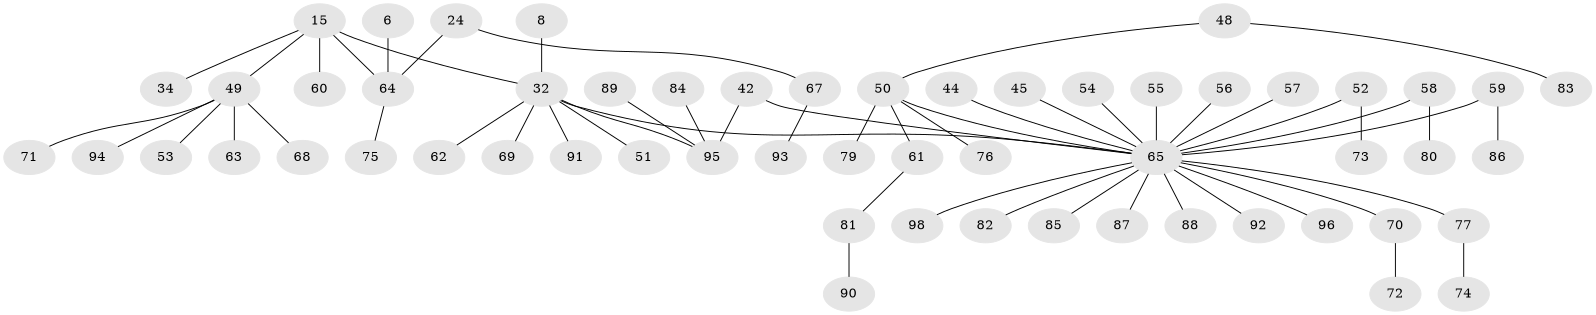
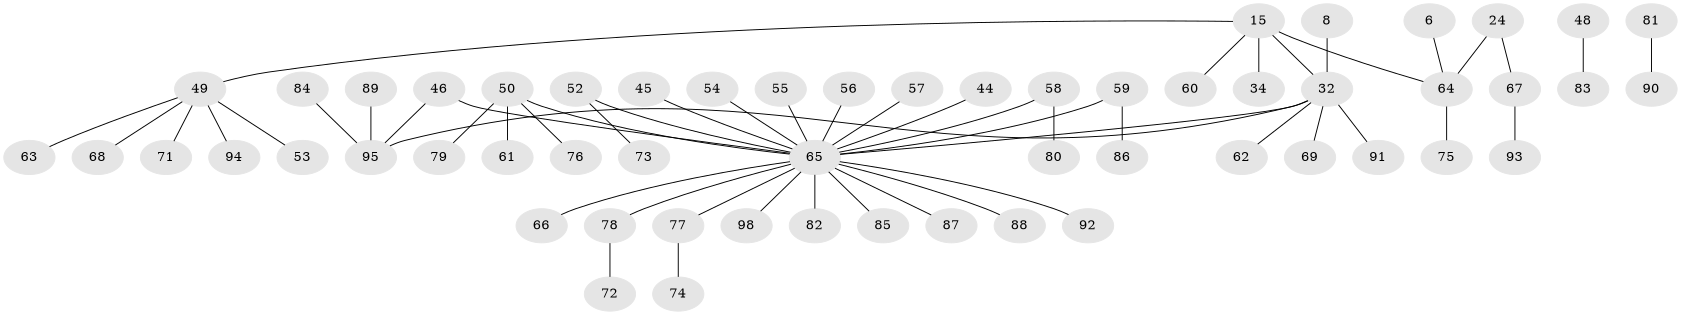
(1049, 42) -> none
(747, 89) -> (439, 89)
(644, 157) -> none
(883, 192) -> none
(1327, 226) -> (542, 226)
(1395, 226) -> (610, 226)
